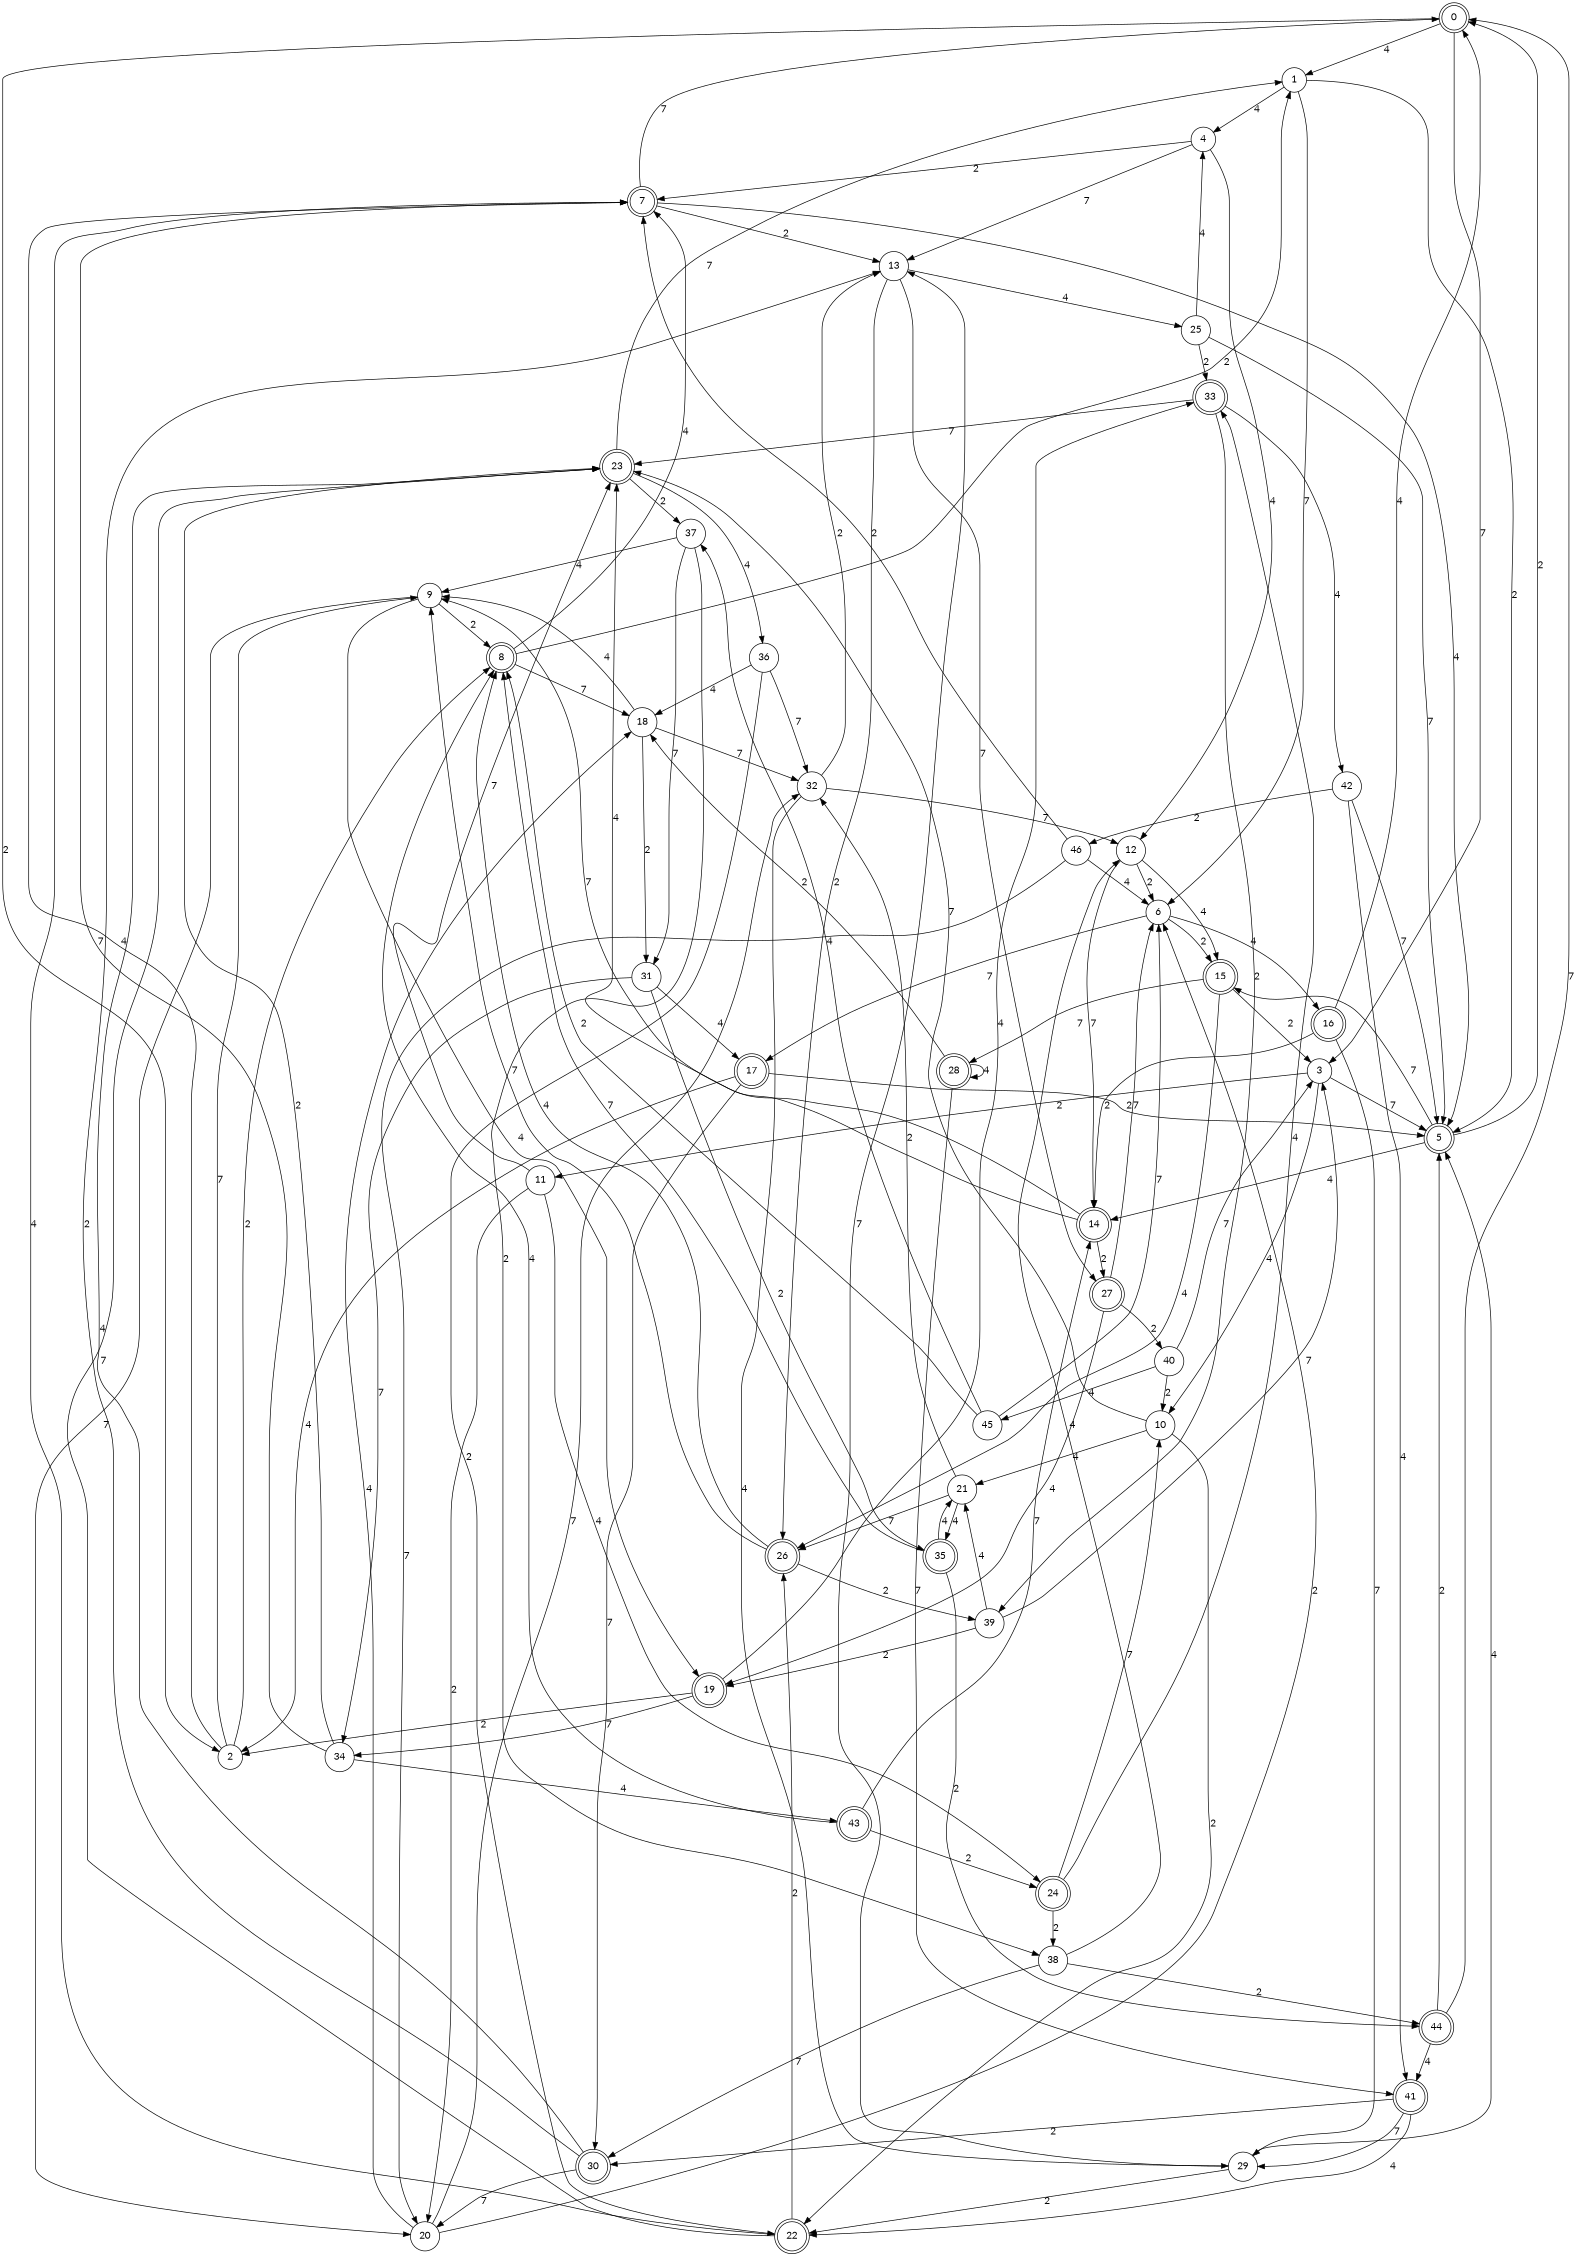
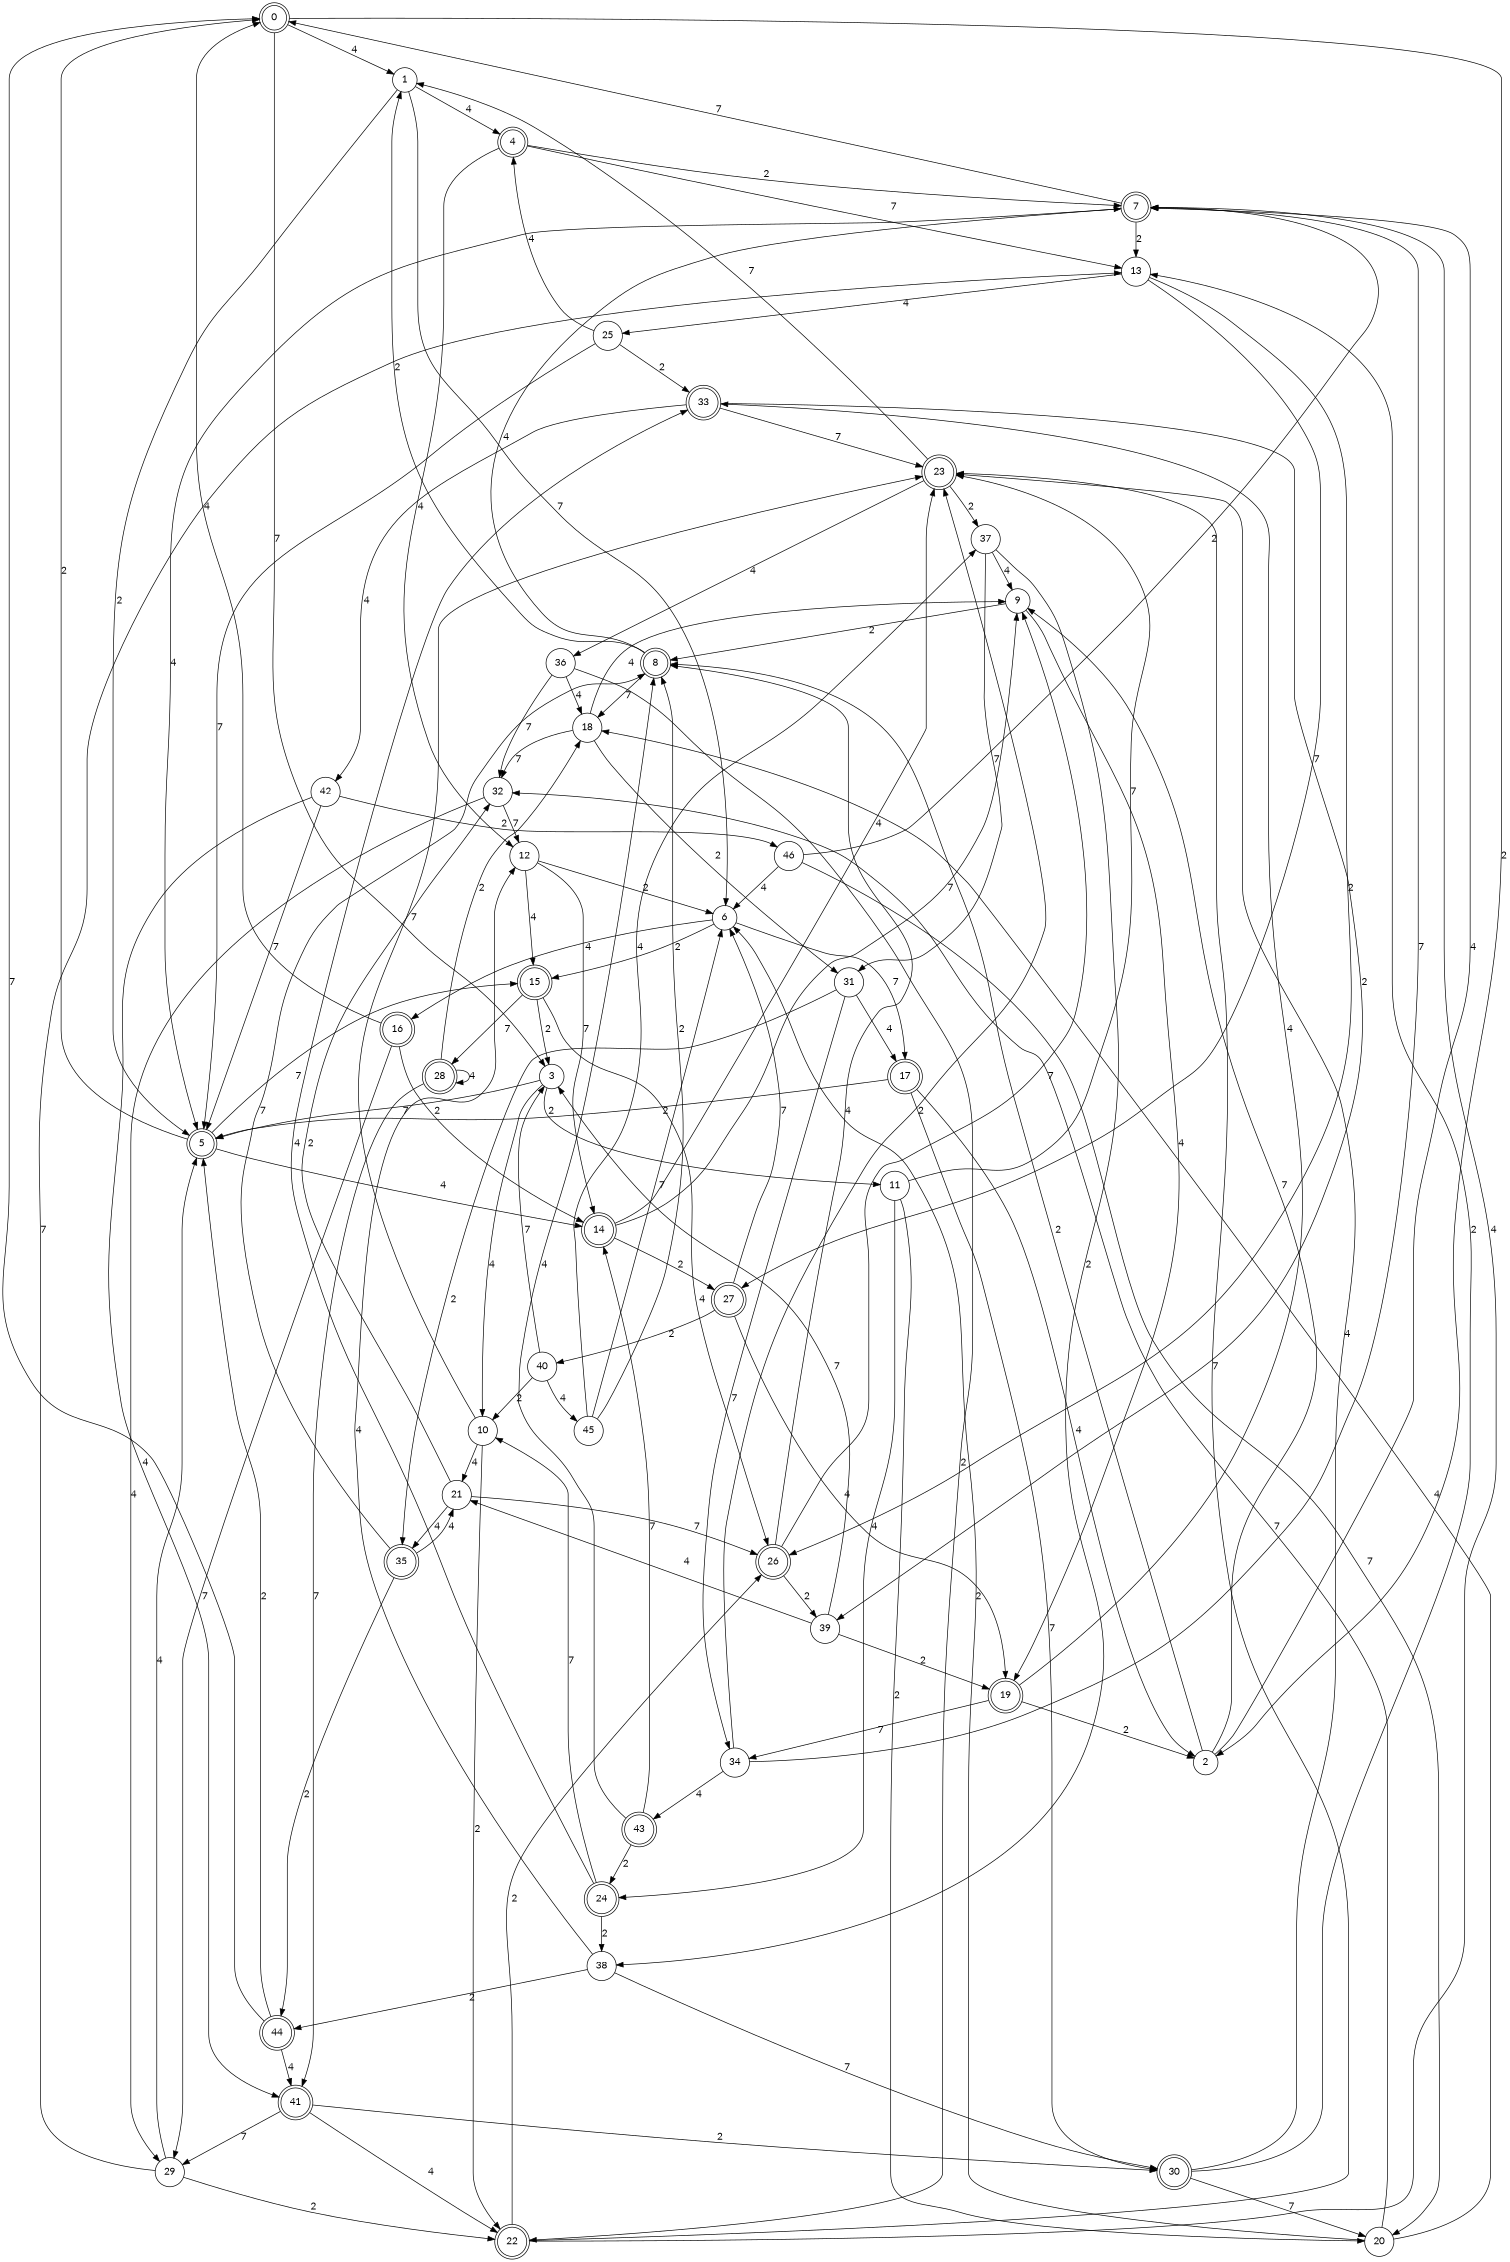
(1203, 139) -> (513, 142)
(831, 516) -> none
(84, 1428) -> none
